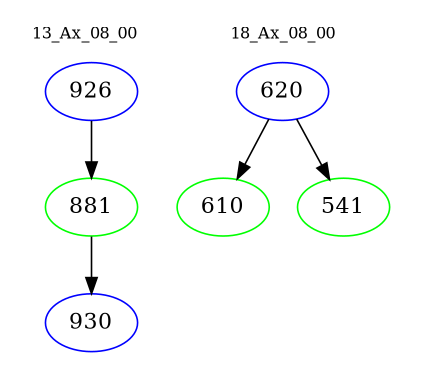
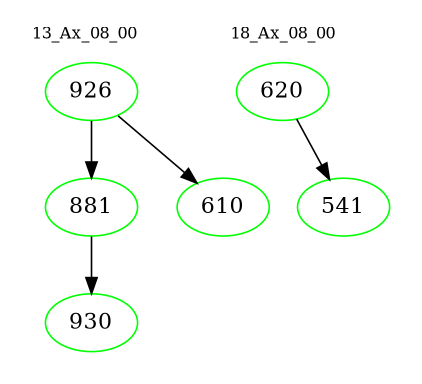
(92, 92) -> (92, 92)
(283, 92) -> (283, 92)
(257, 142) -> (140, 134)
(92, 323) -> (92, 323)
